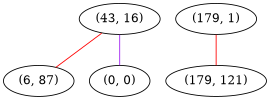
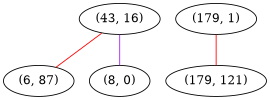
(120, 81) -> (120, 81)
